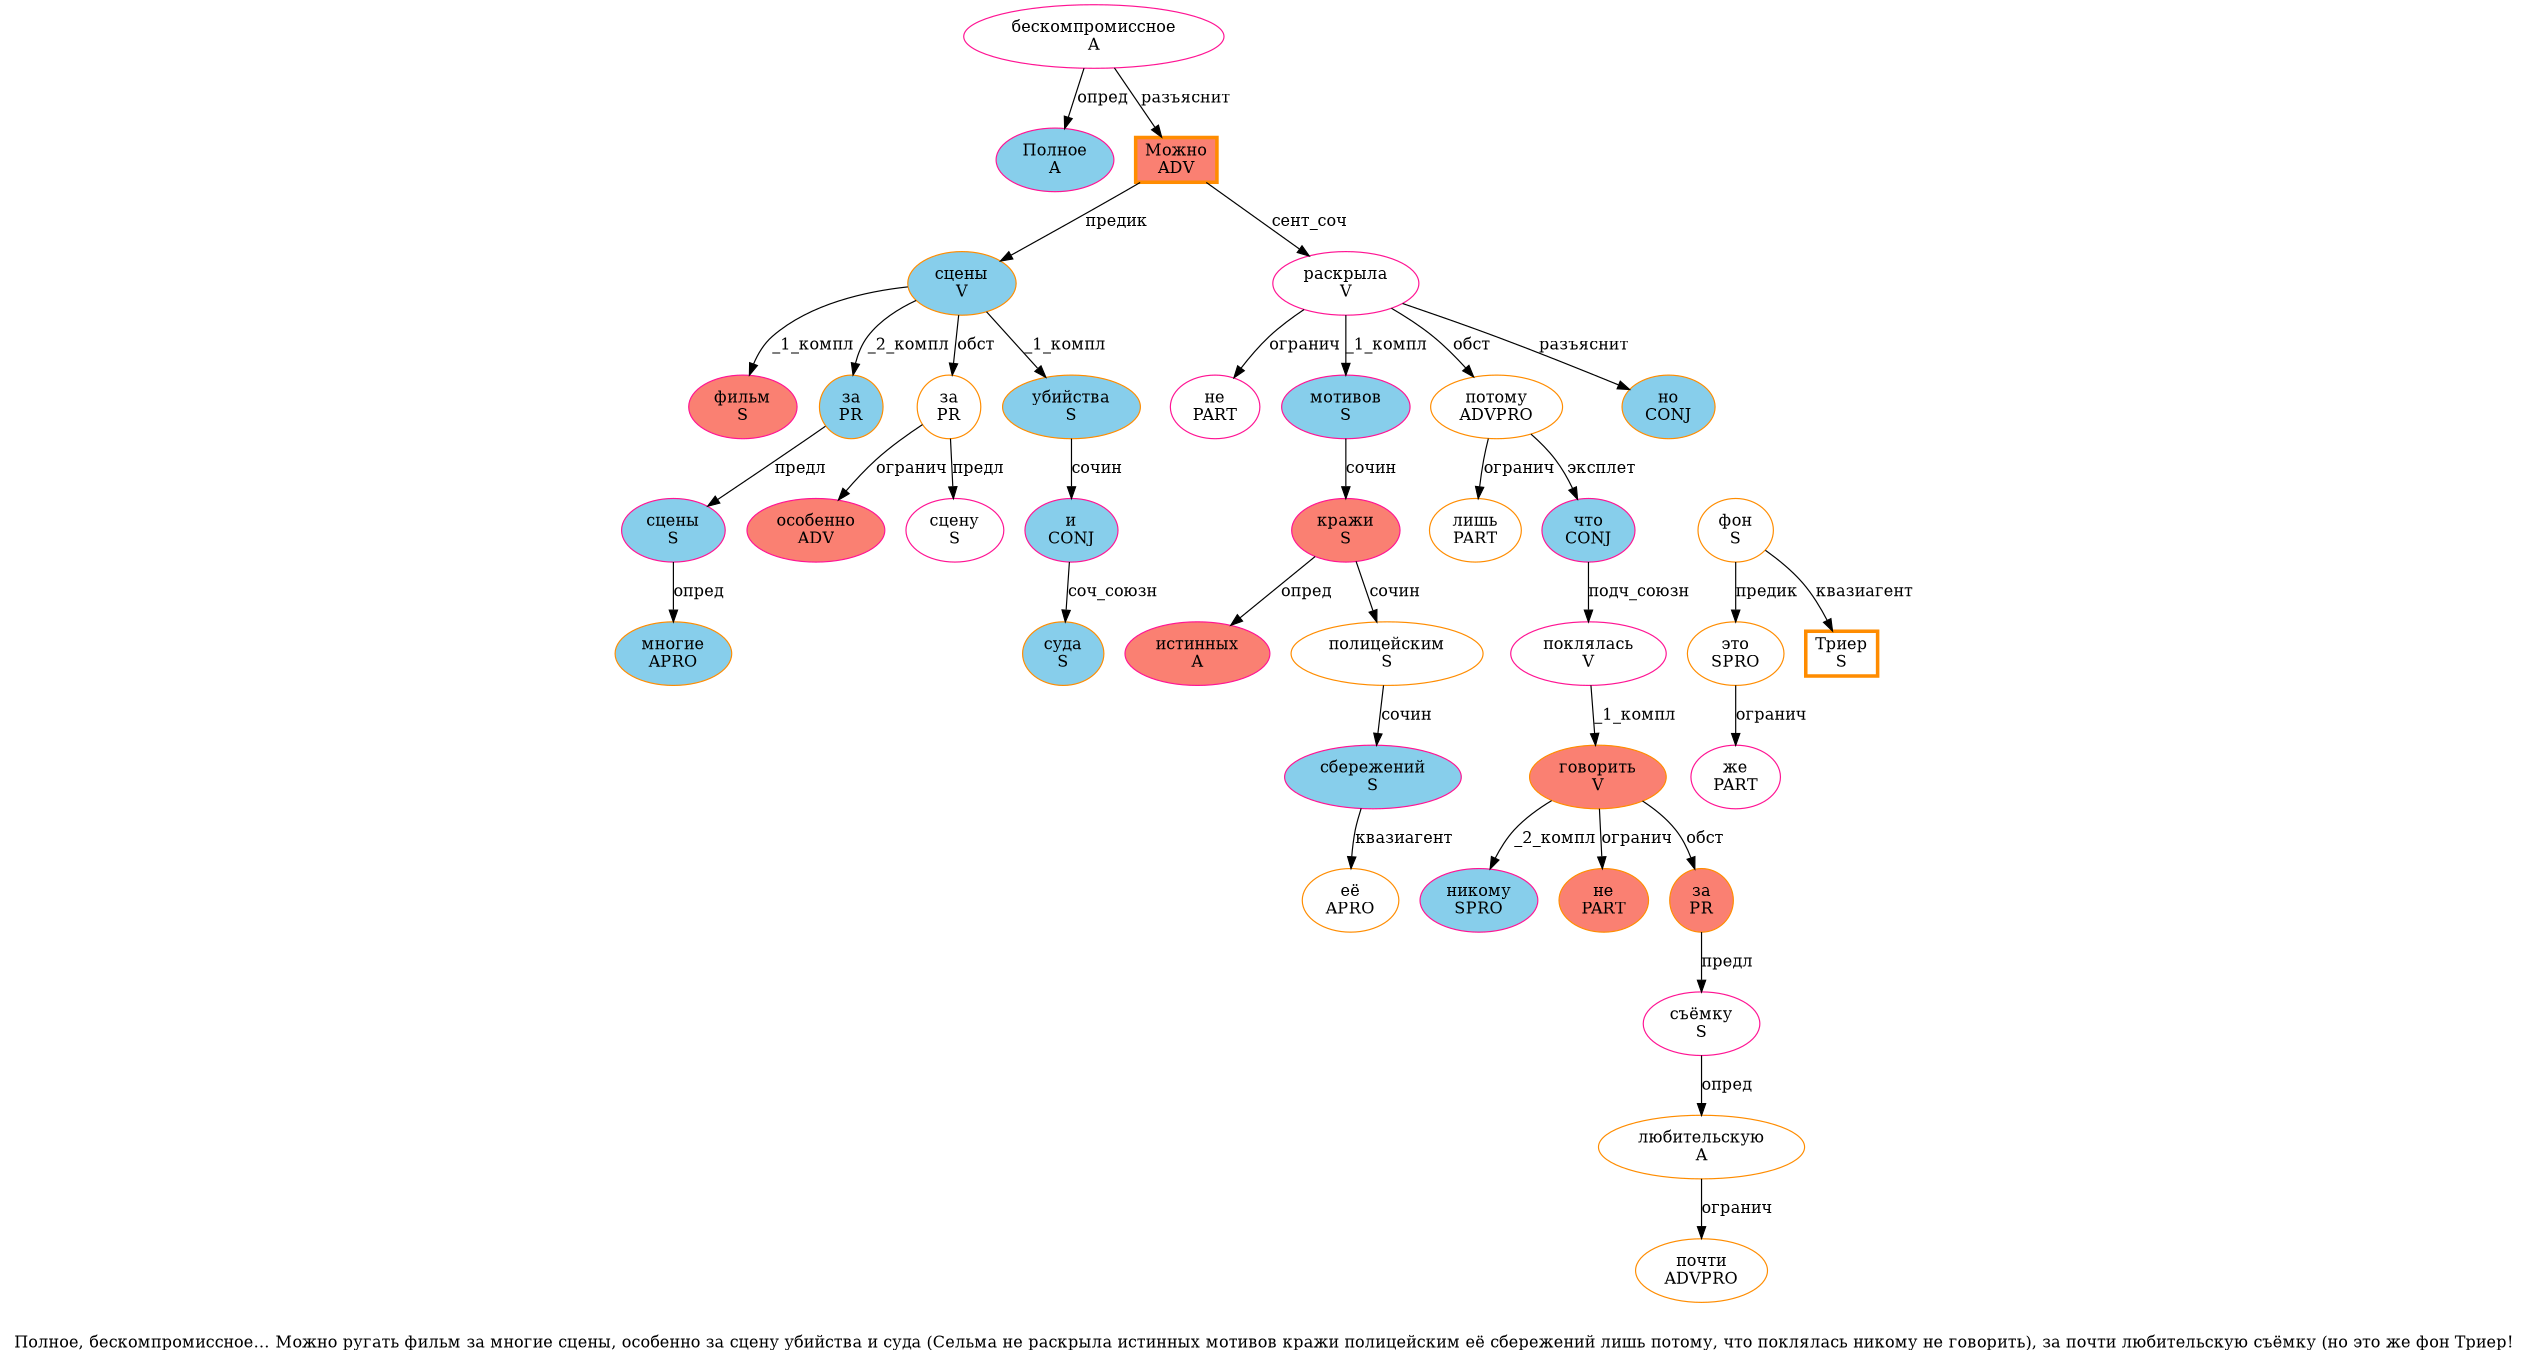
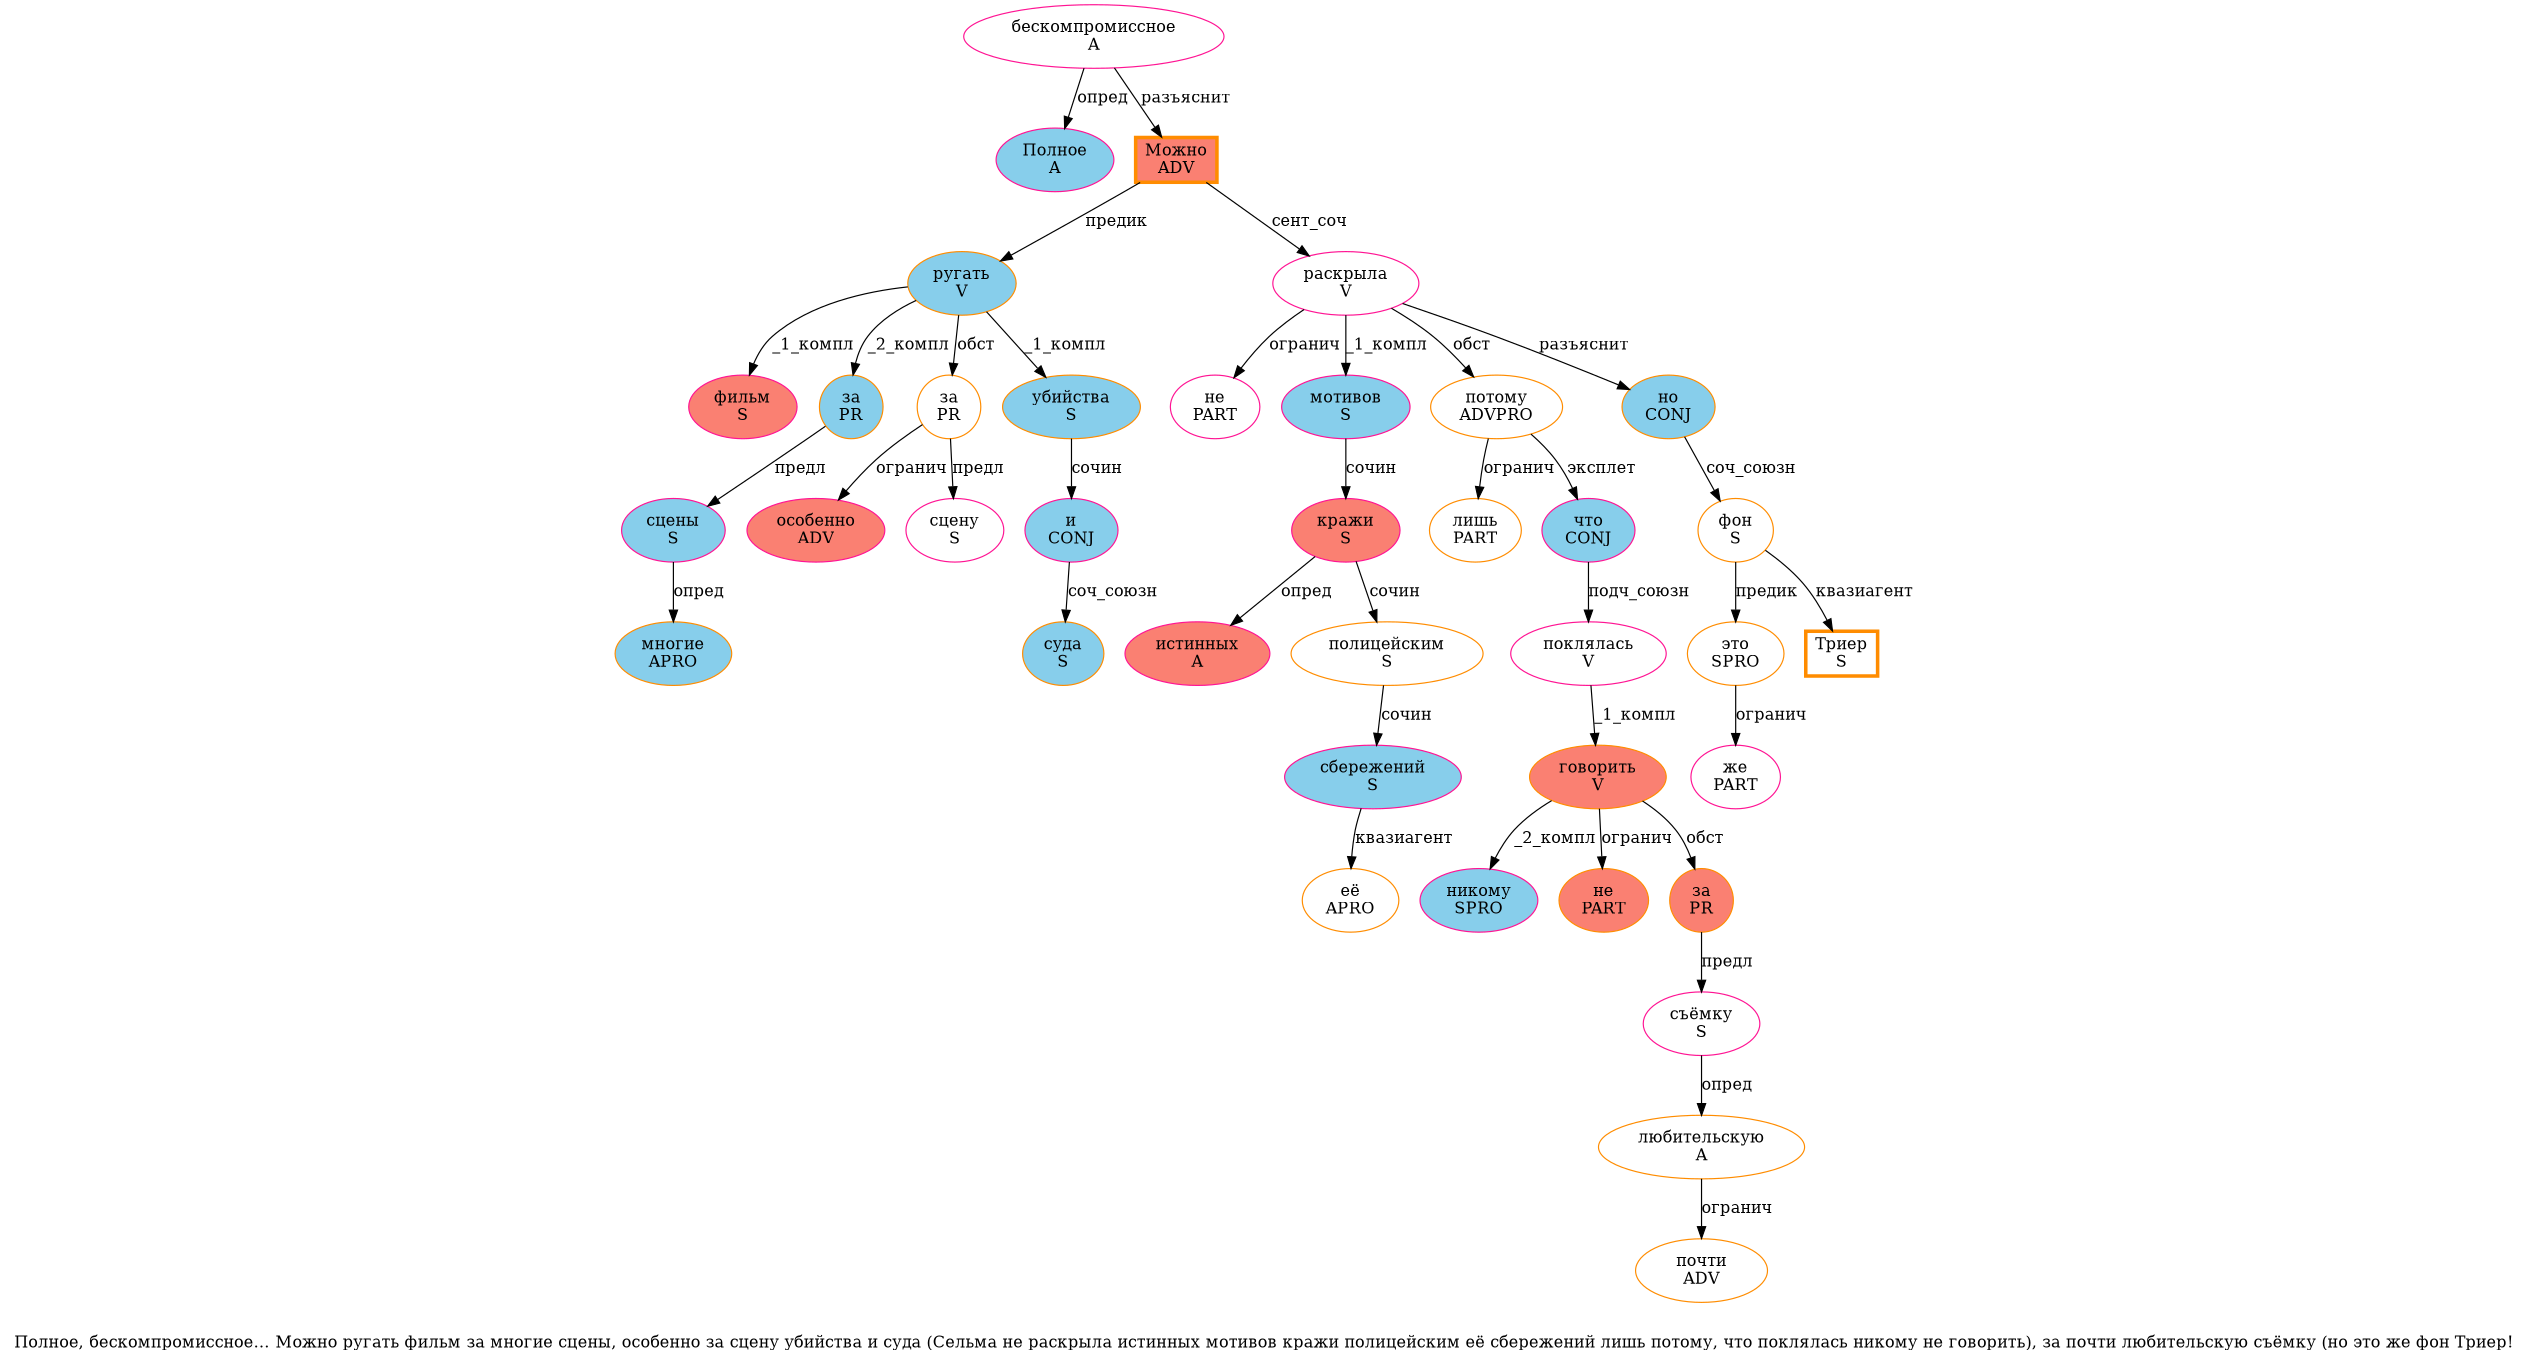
(962, 283) -> (962, 283)
none -> (1699, 464)
(1702, 1271) -> (1702, 1271)
